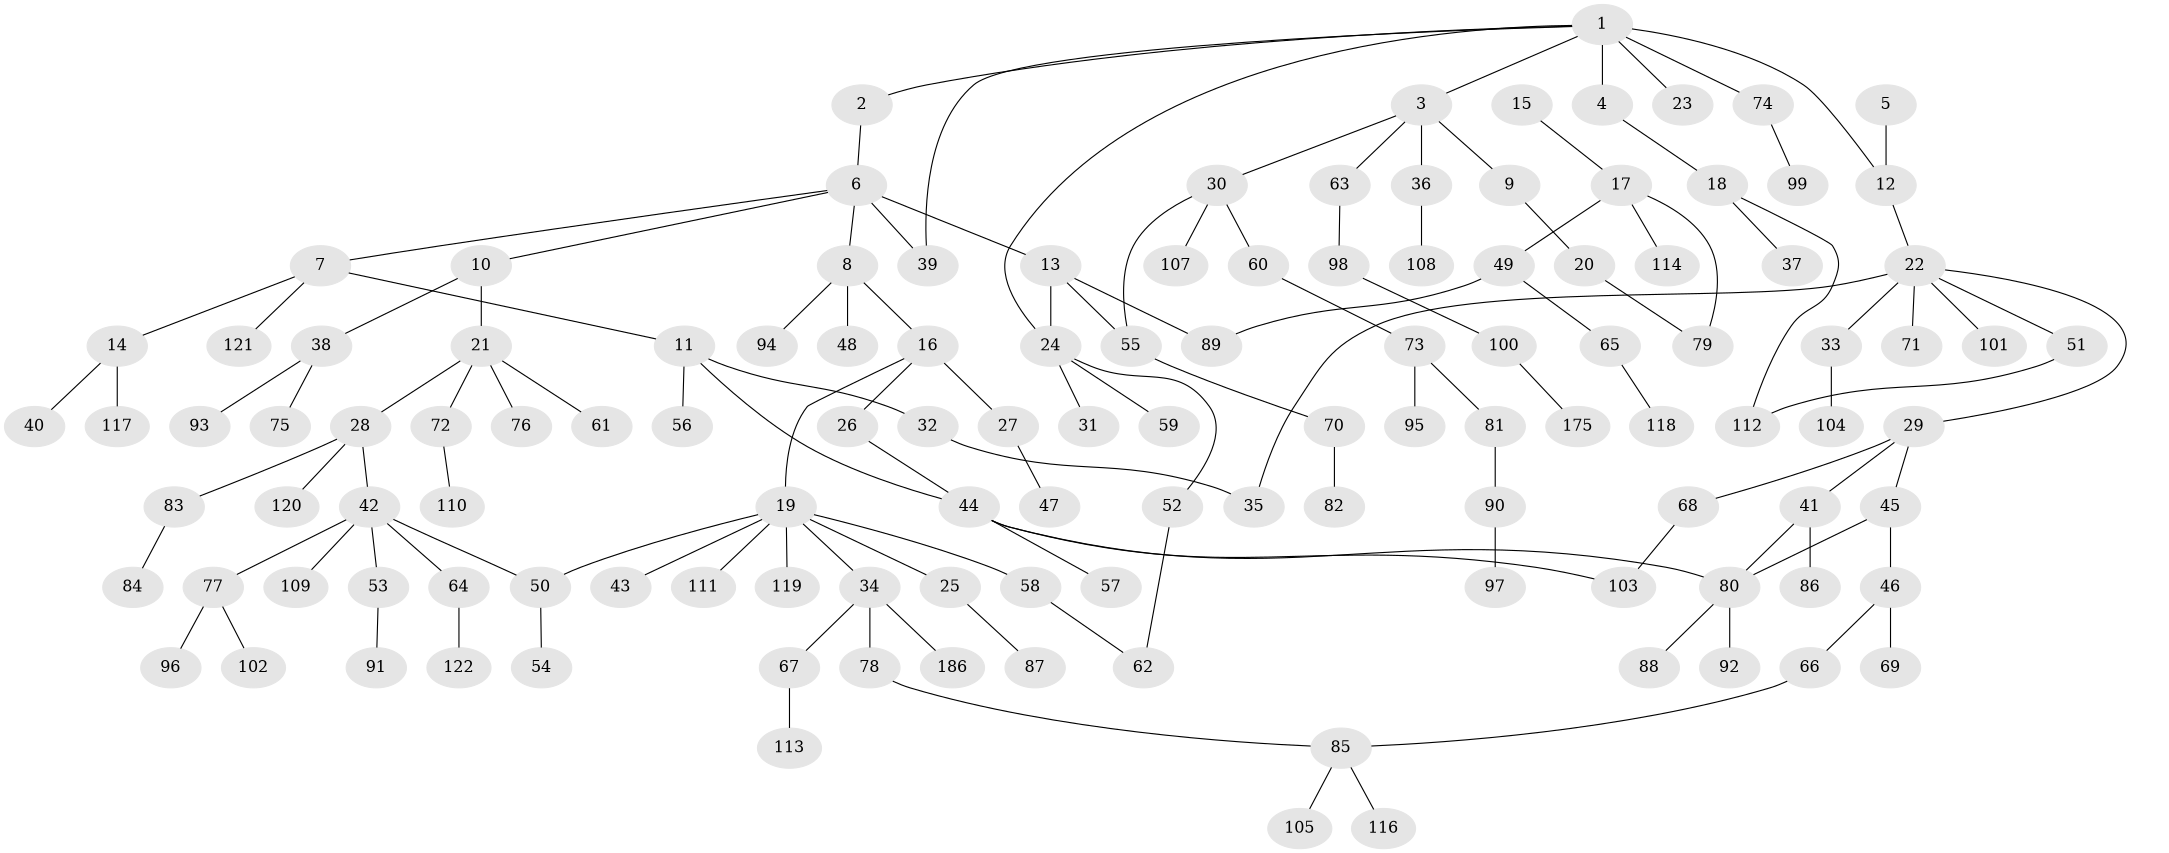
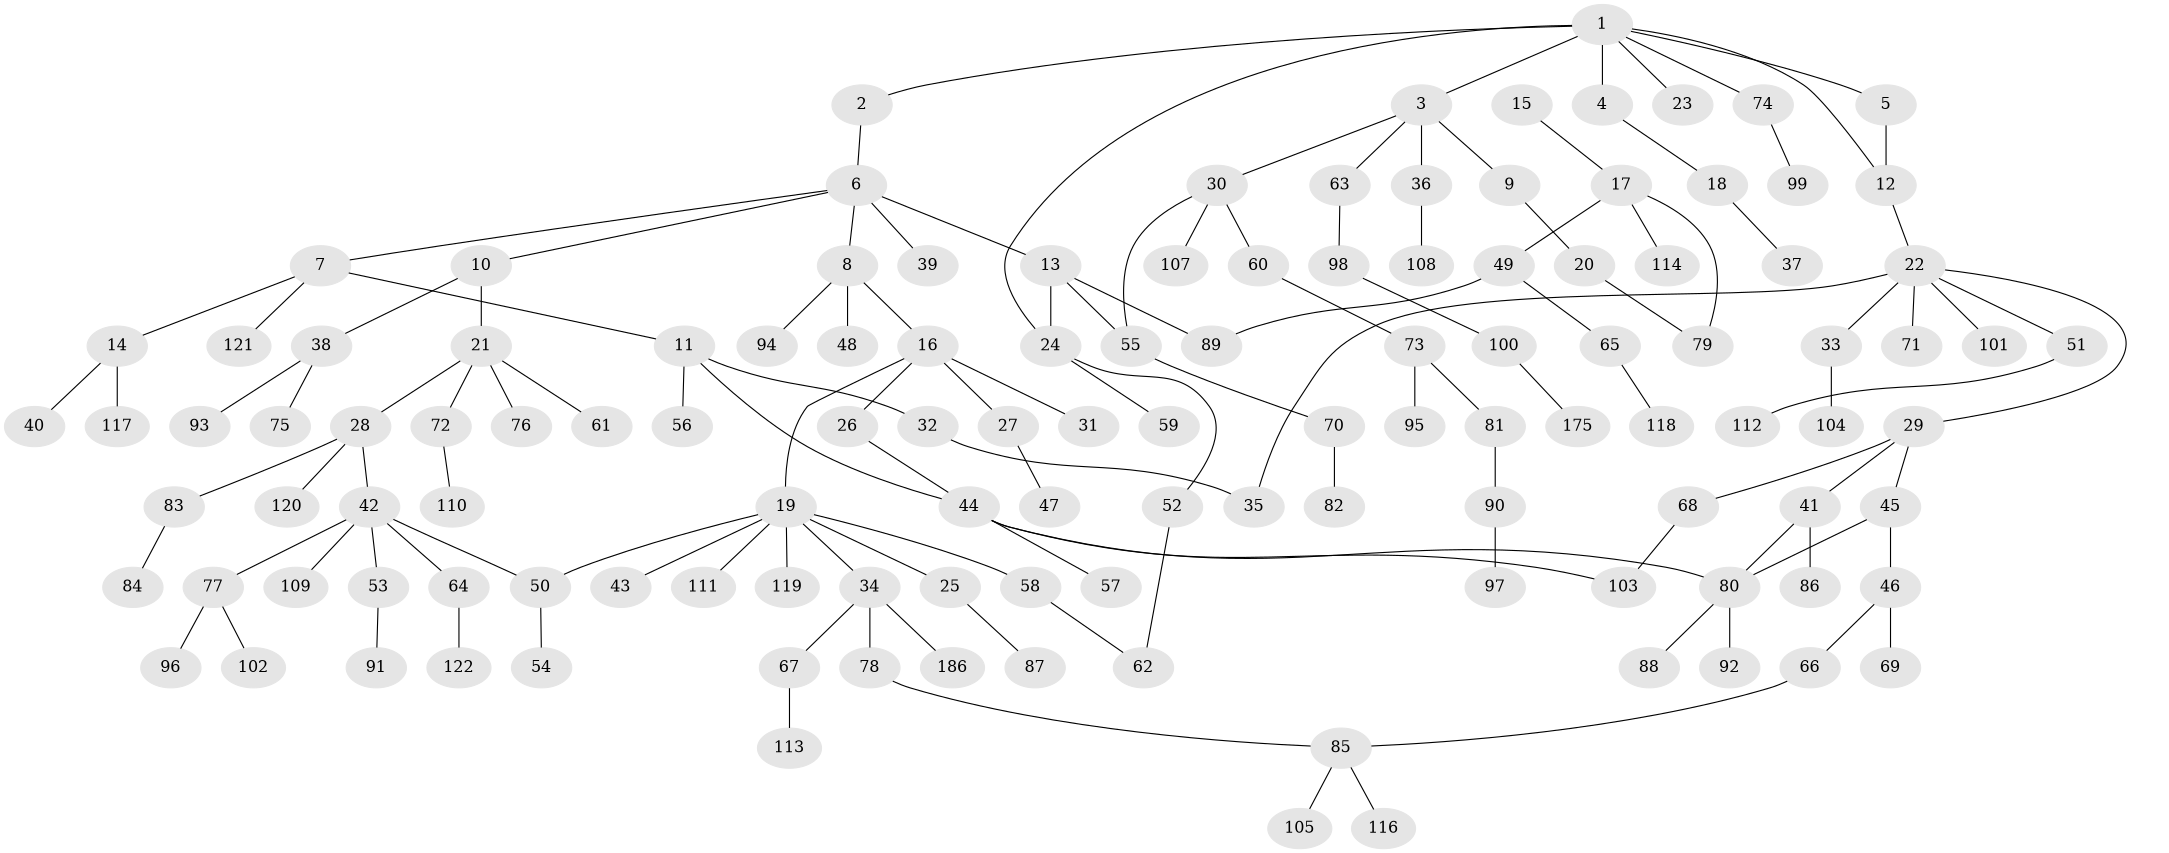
(1185, 47) -> (1794, 71)
(1828, 293) -> none
(1070, 386) -> (1008, 386)
